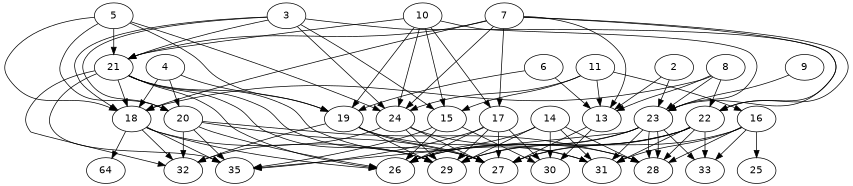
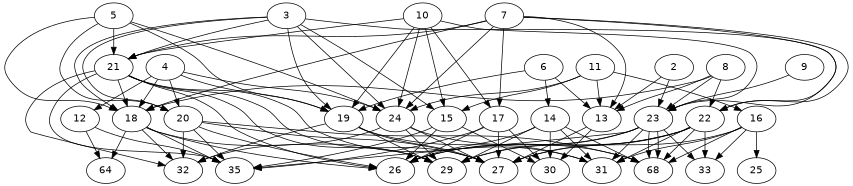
none -> (300, 73)
none -> (303, 91)
none -> (547, 92)
none -> (80, 119)
(475, 142) -> none
(653, 171) -> (653, 171)
